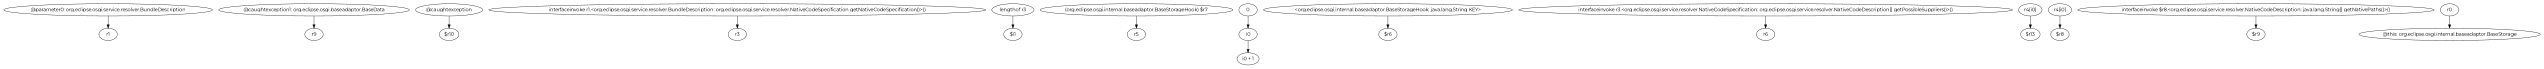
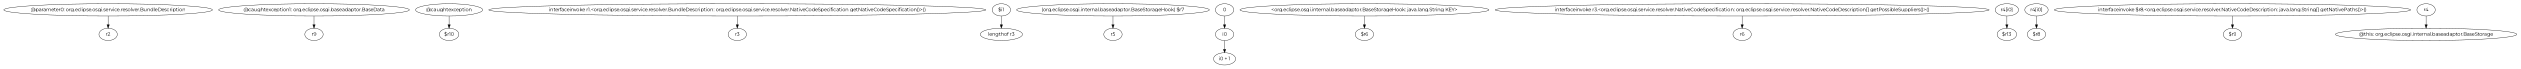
(2450, 10) -> (2426, 10)
(1013, 20) -> (1001, 20)
(108, 34) -> (108, 34)
